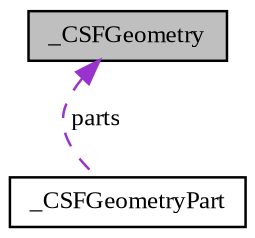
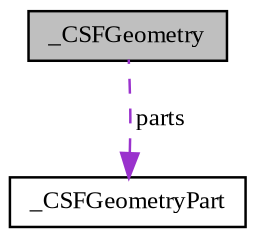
(65, 131) -> (130, 106)
